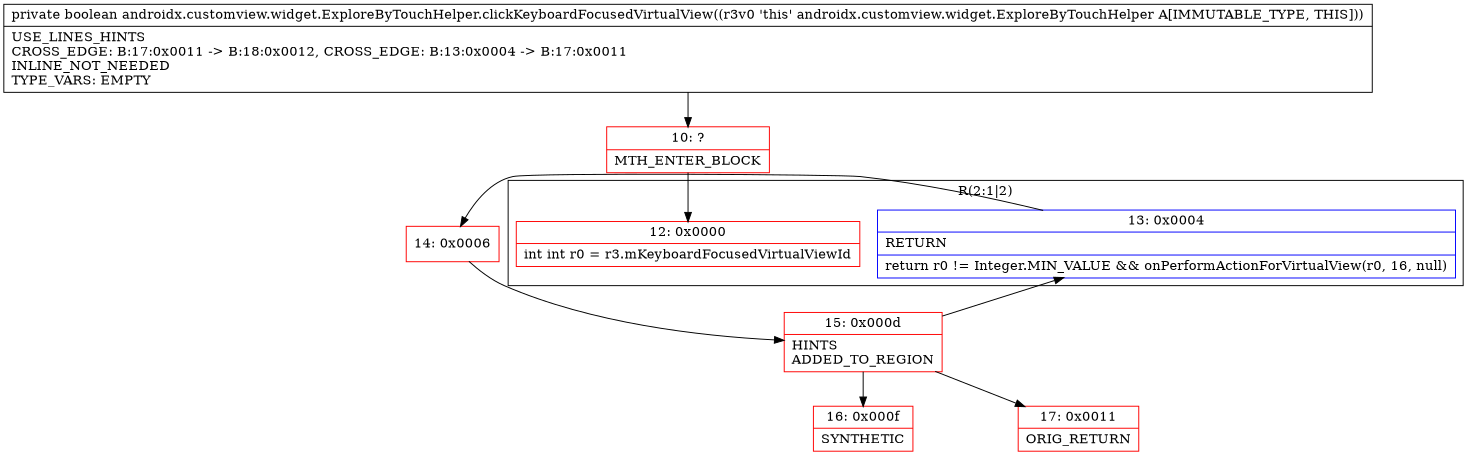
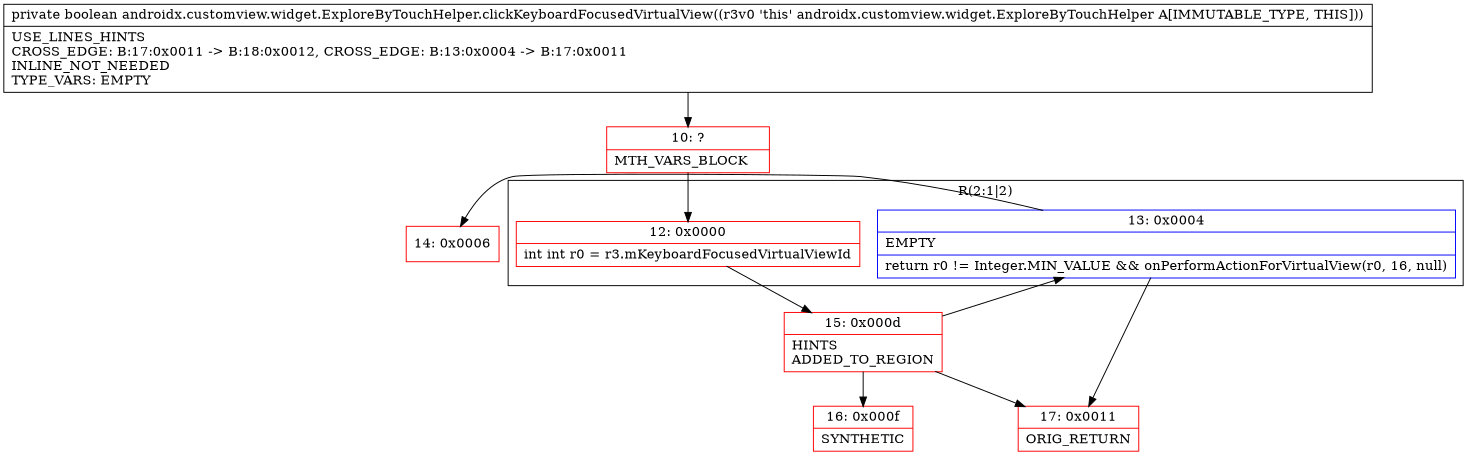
(688, 161) -> (681, 161)
(916, 243) -> (911, 243)
(616, 320) -> (774, 292)
none -> (1122, 338)
